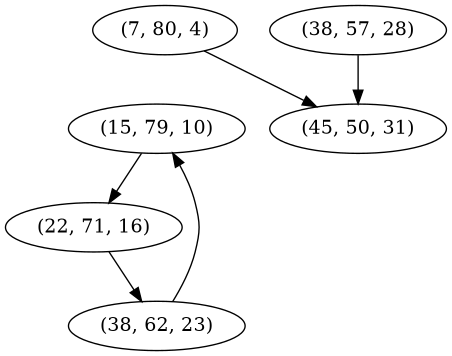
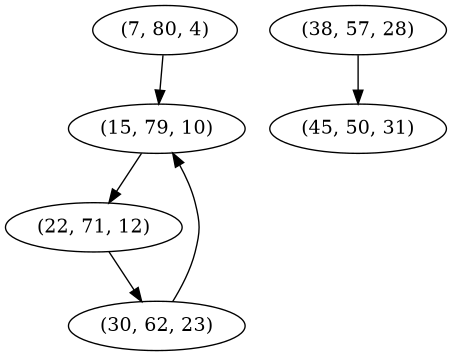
(254, 76) -> (161, 73)
(94, 227) -> (94, 227)
(157, 326) -> (157, 326)
